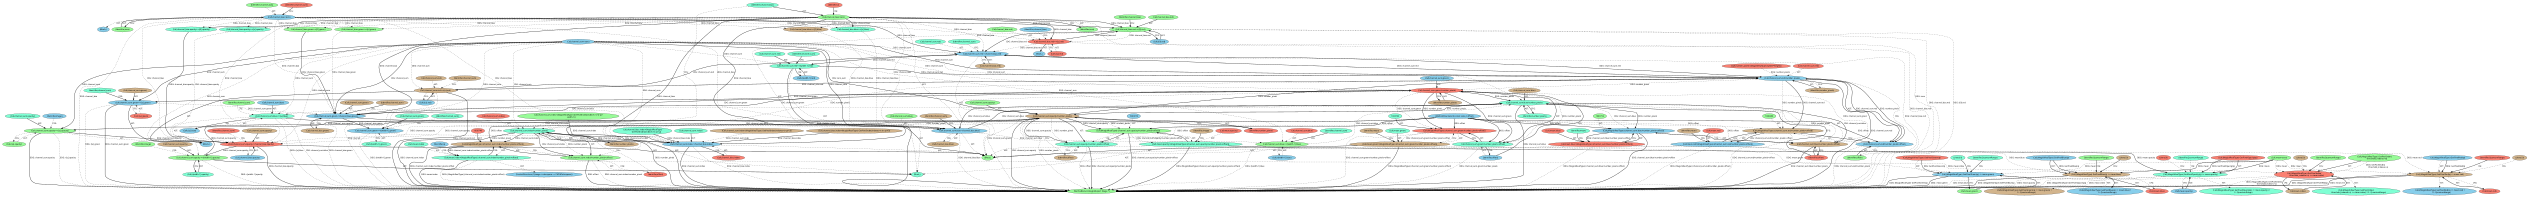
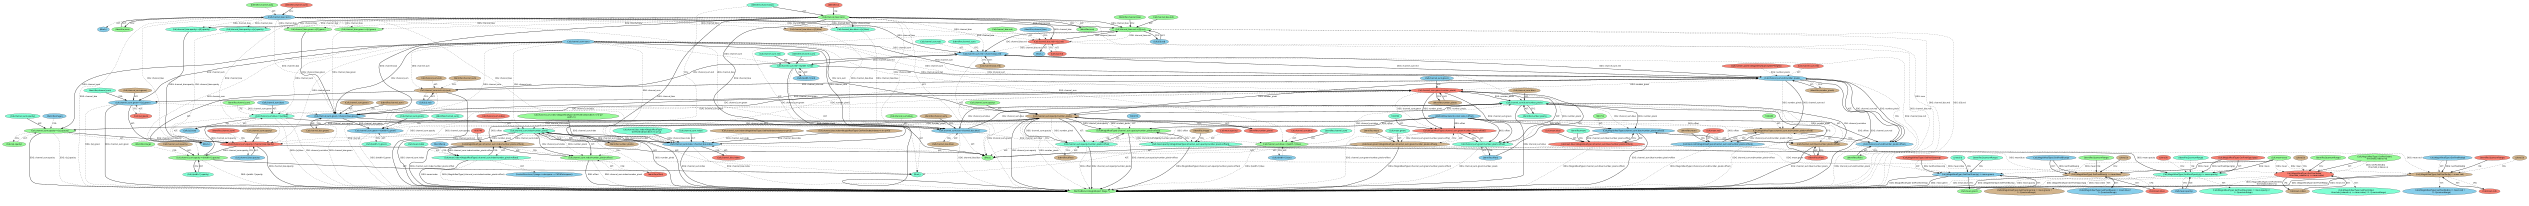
(1693, 95) -> (898, 102)
